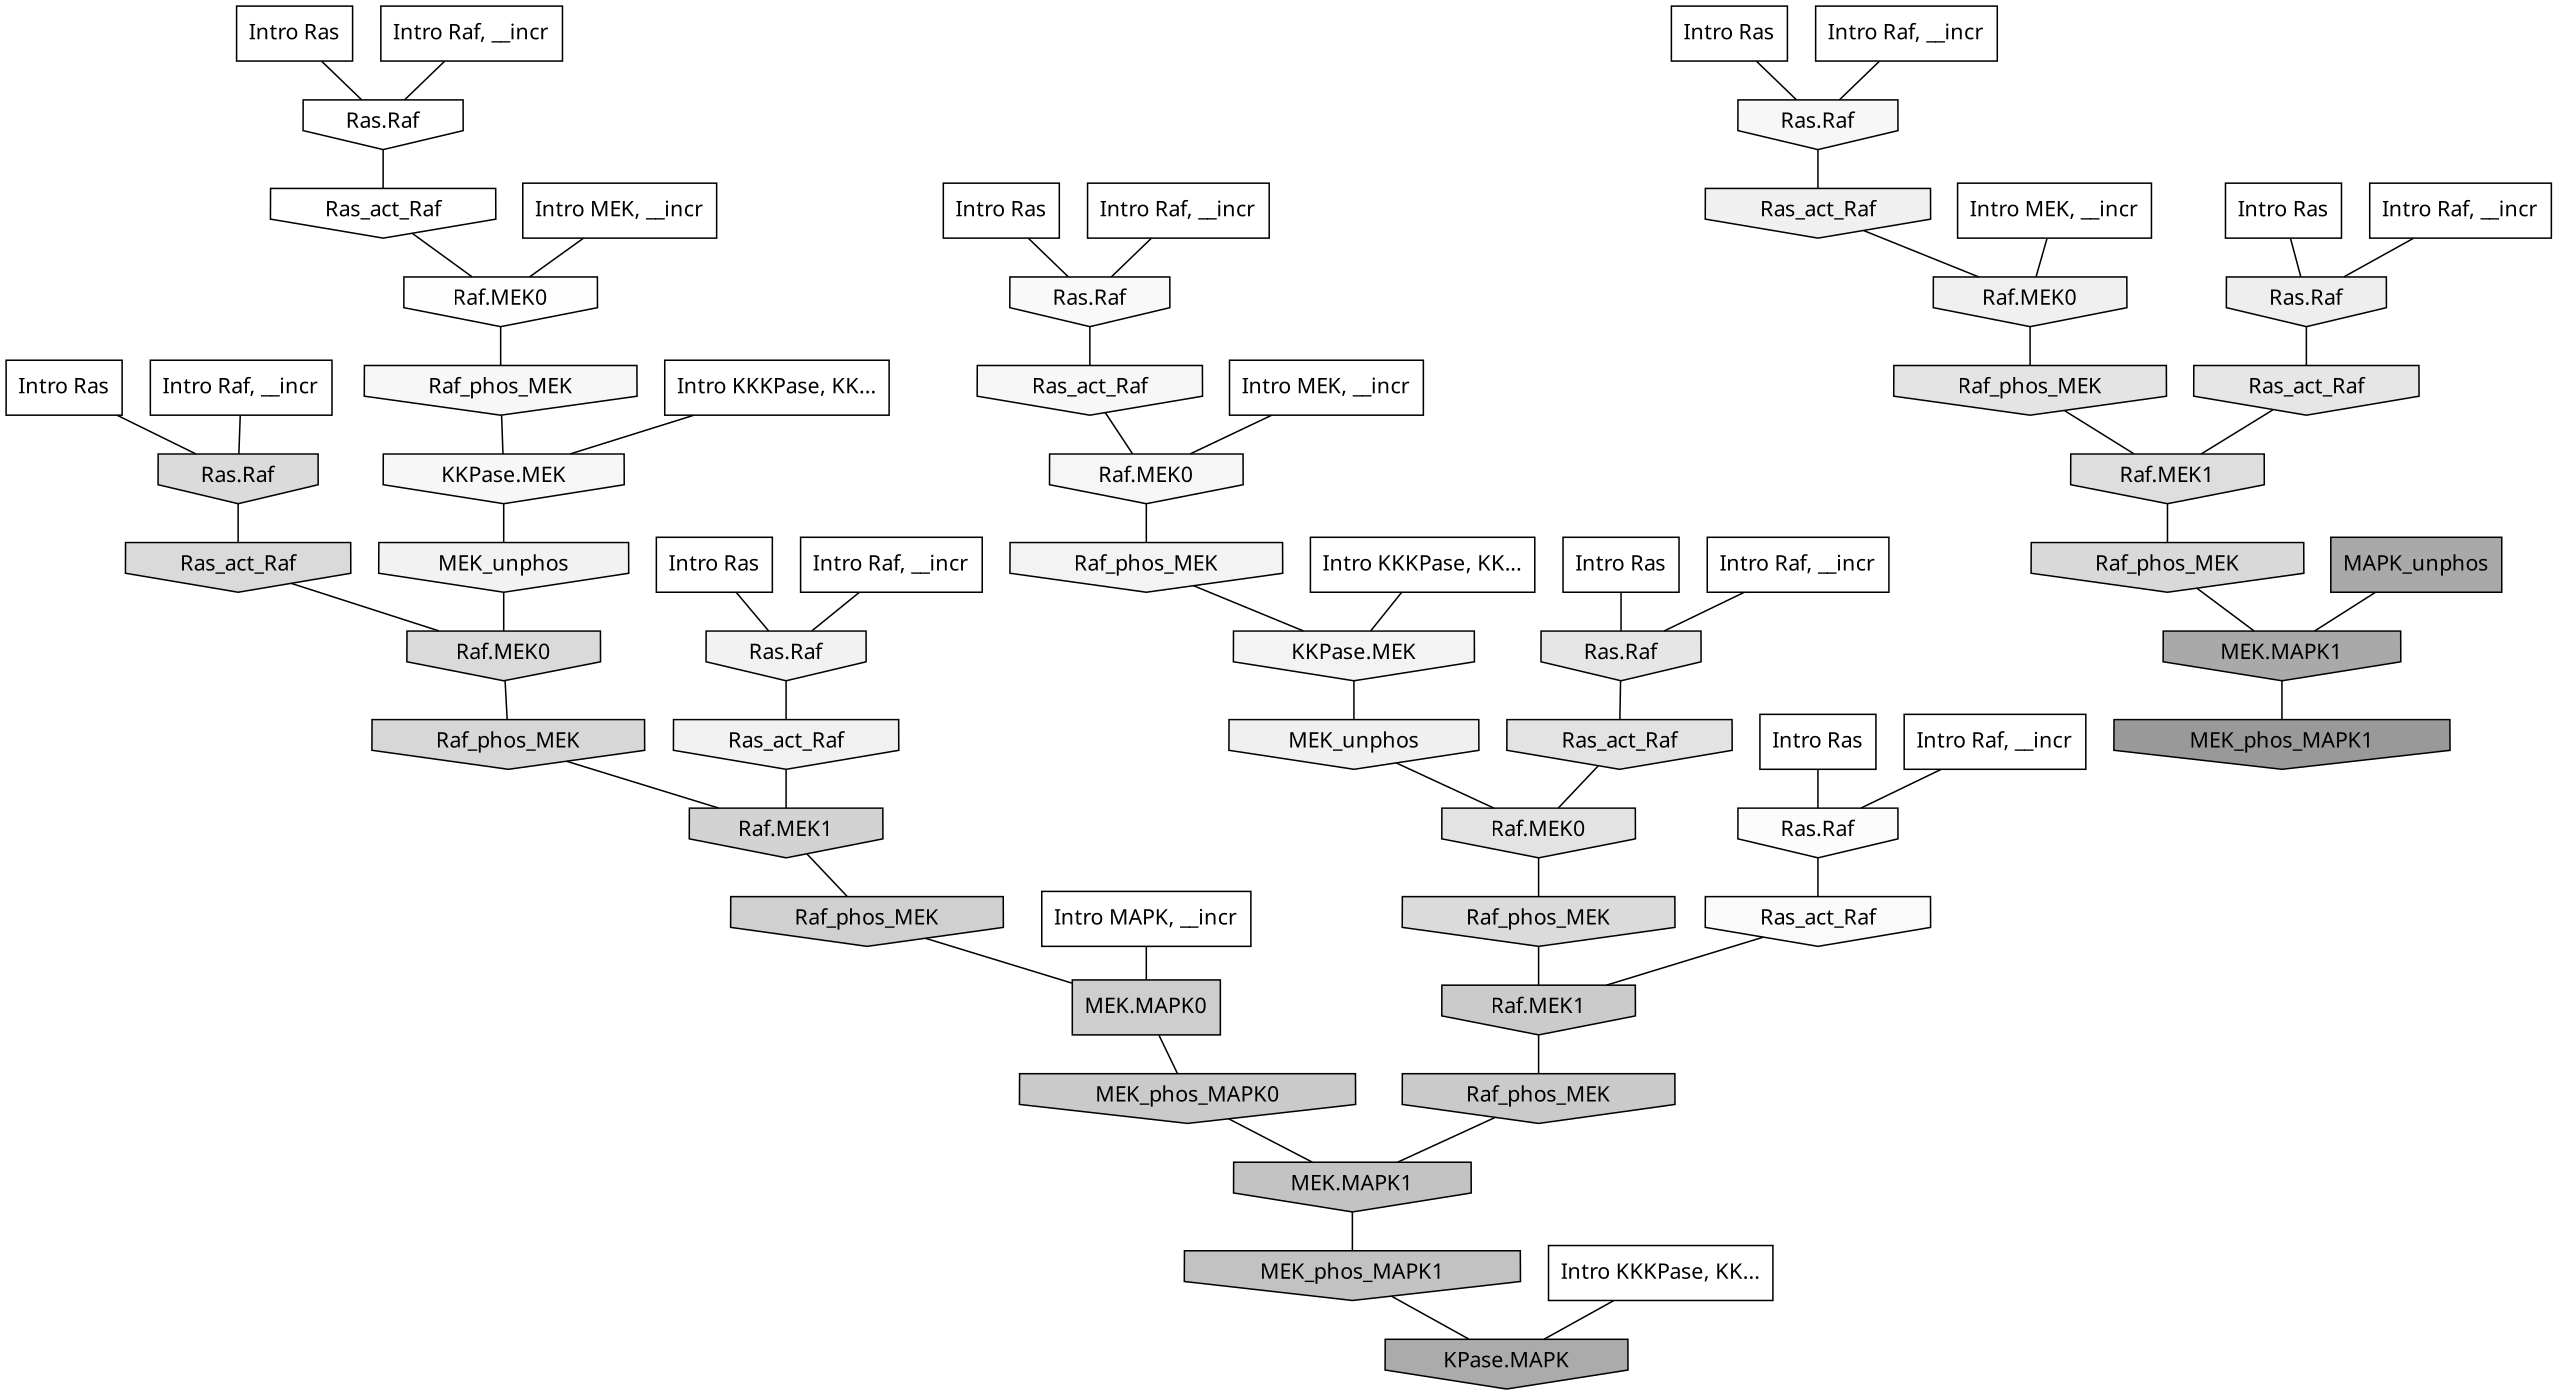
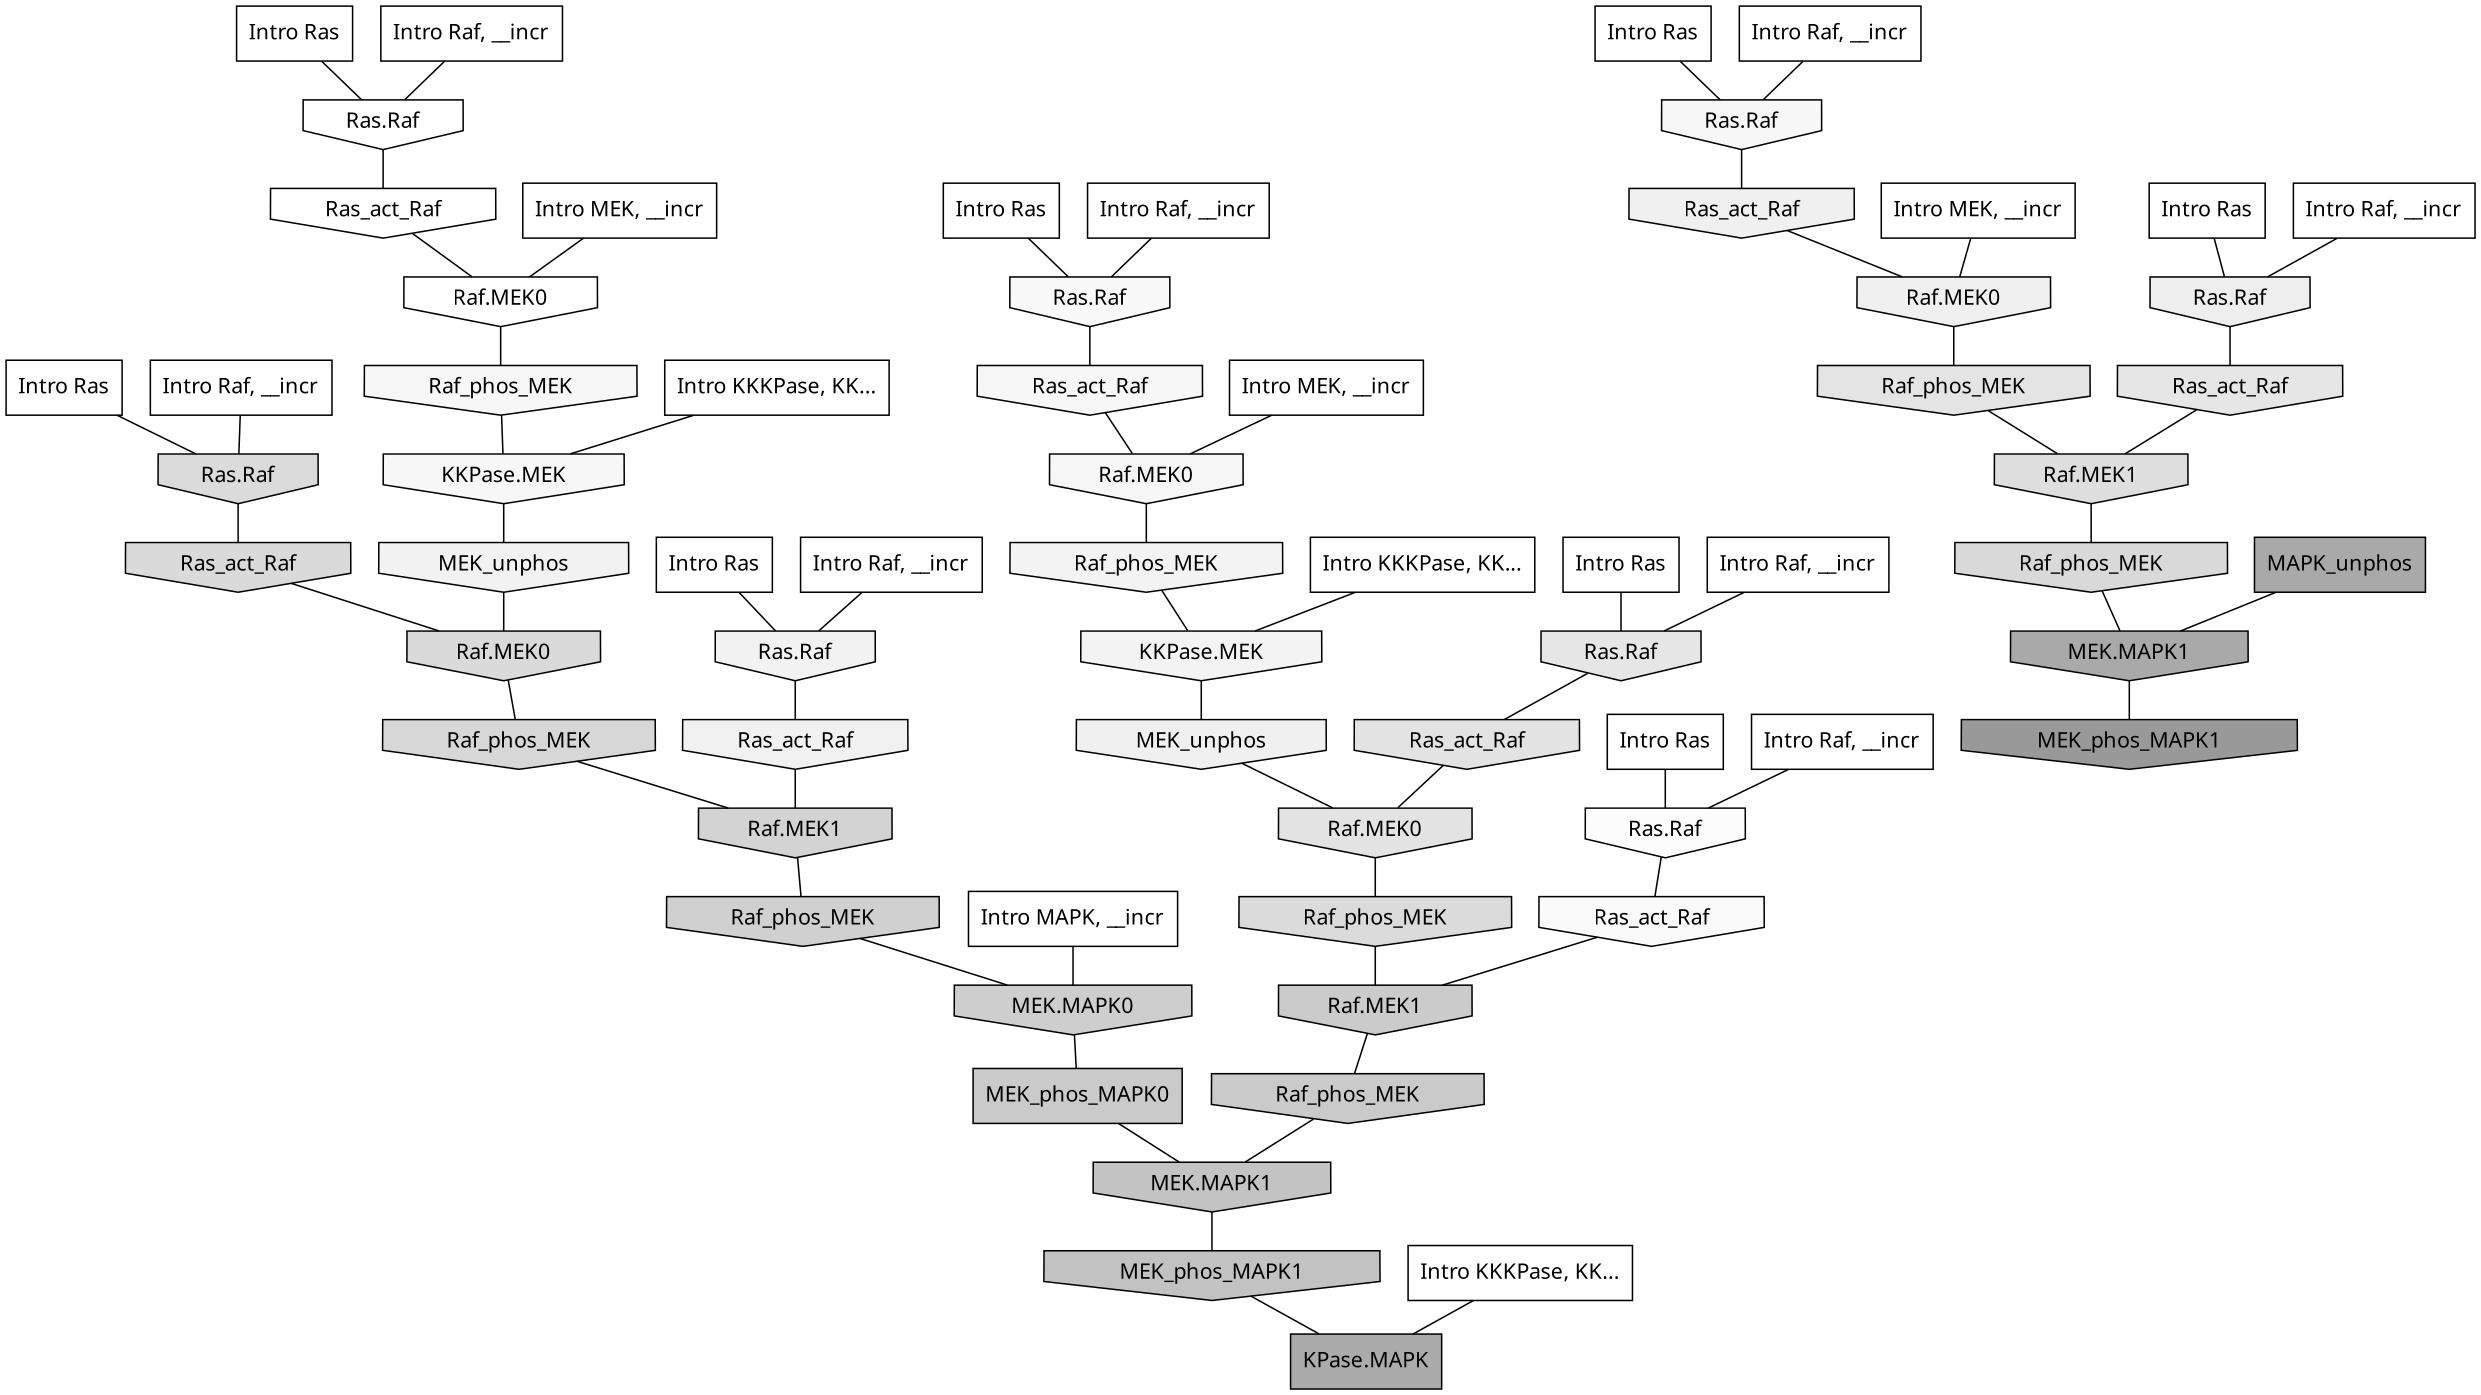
(1146, 1007) -> (1073, 1007)
(1188, 1096) -> (1078, 1096)
(1507, 1362) -> (1366, 1362)
